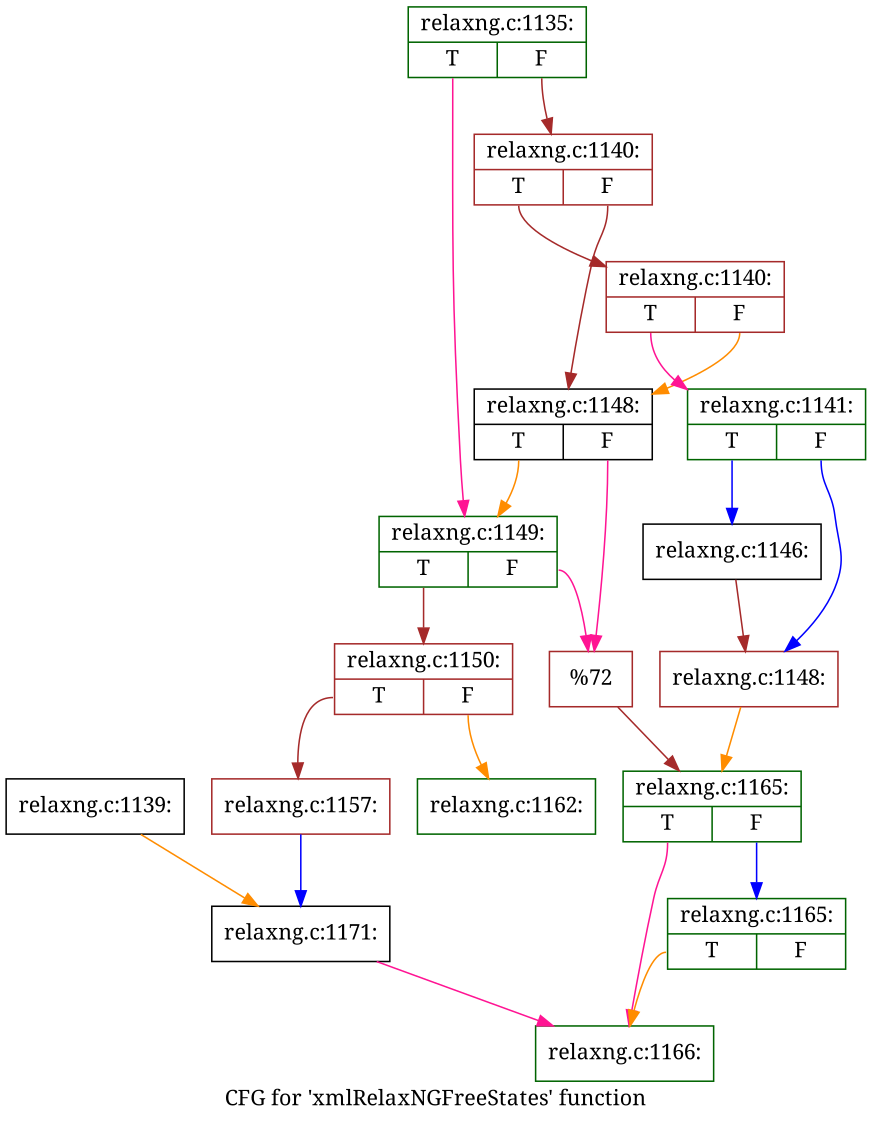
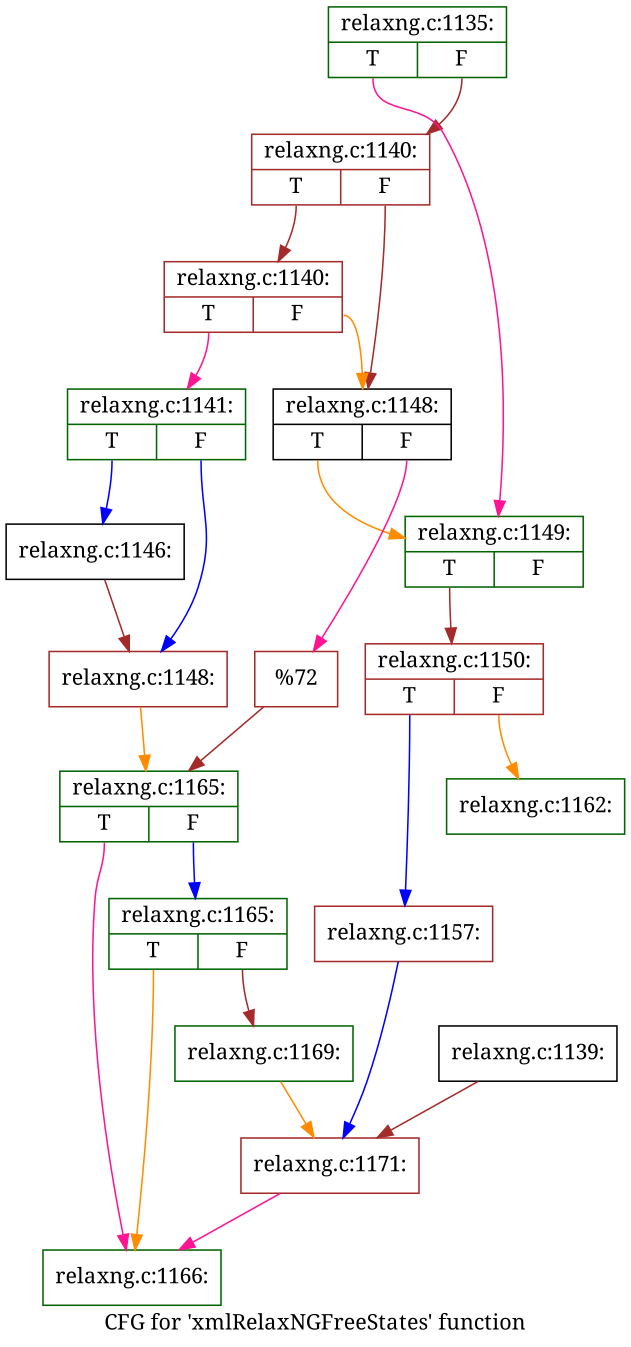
(578, 599) -> none
(304, 722) -> (408, 803)
(193, 866) -> (435, 1106)
(301, 934) -> (330, 1166)
none -> (264, 1054)
